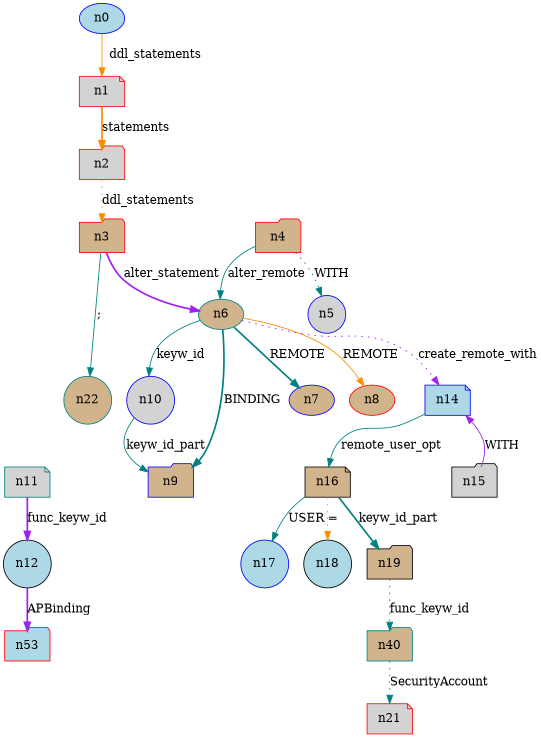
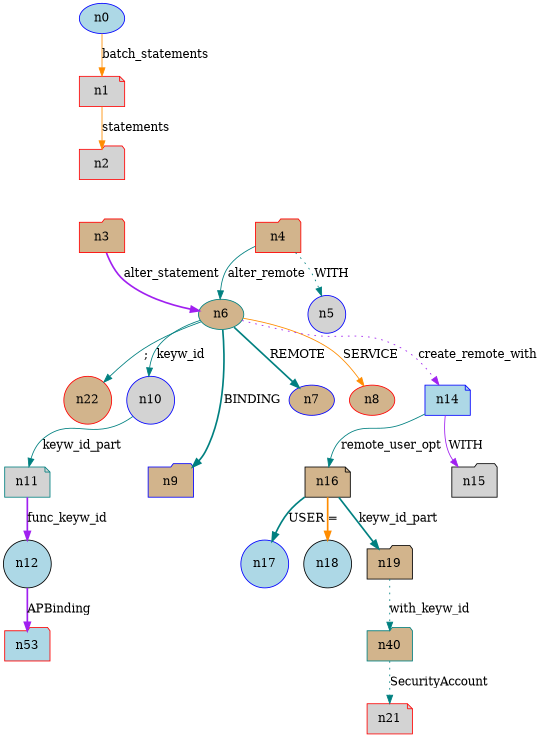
(155, 55) -> (155, 55)
(102, 124) -> (102, 124)
(102, 197) -> none
(96, 310) -> (152, 344)
(371, 355) -> (371, 355)
(88, 400) -> (88, 400)
(484, 443) -> (445, 438)
(124, 444) -> (76, 428)
(288, 513) -> (288, 513)
(328, 514) -> (328, 514)
(430, 609) -> (430, 609)
